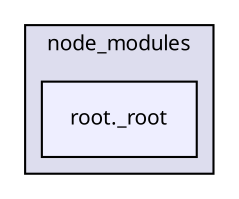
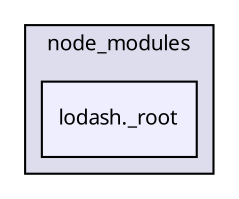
(119, 119) -> (119, 119)
